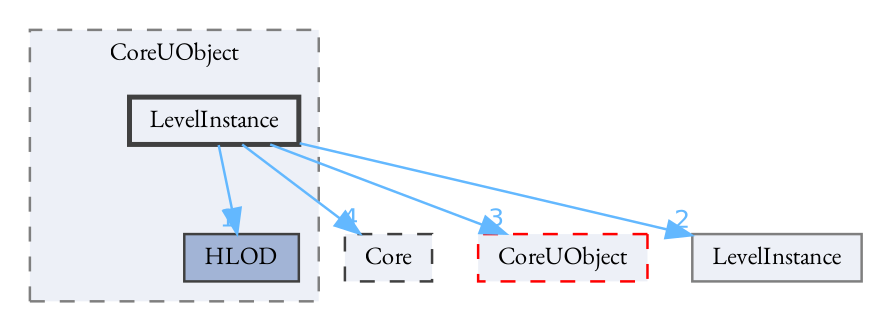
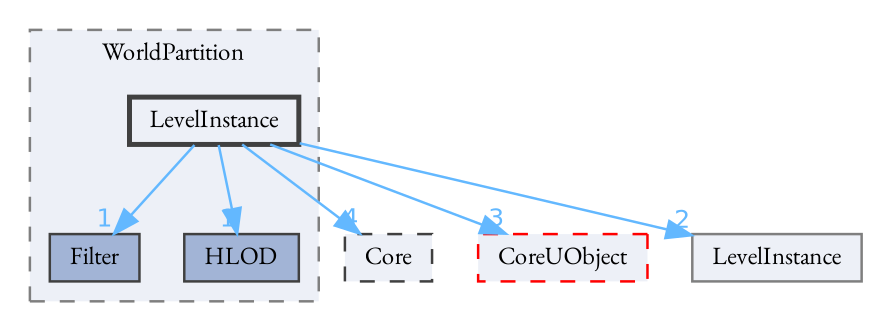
(174, 54) -> (174, 54)
none -> (95, 258)
